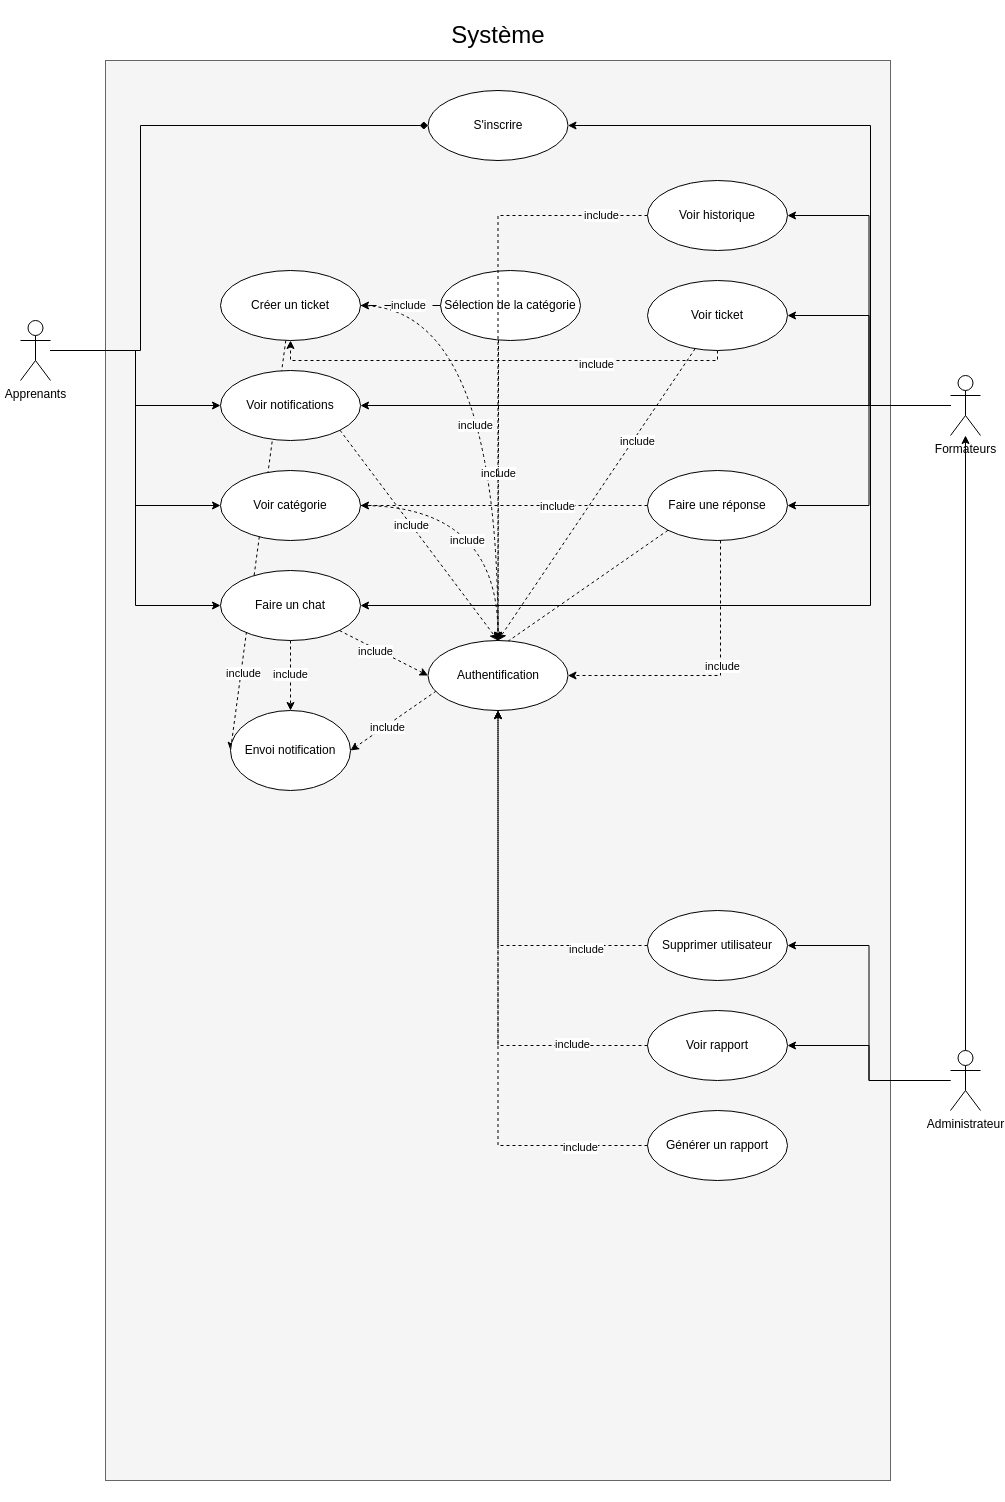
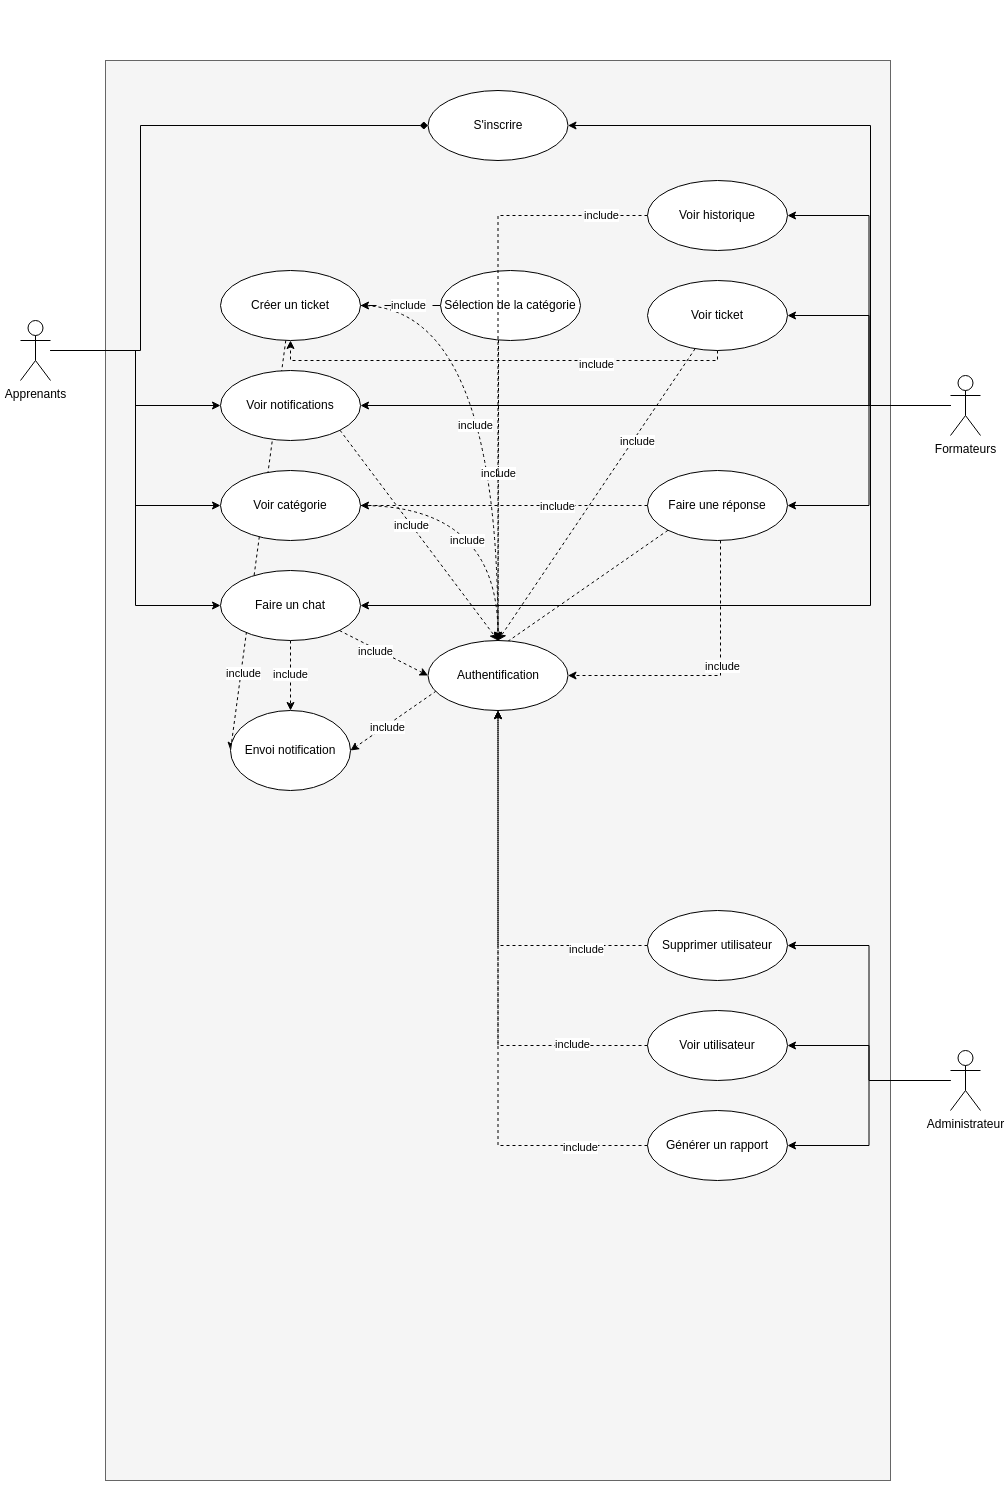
(498, 36) -> none
(966, 746) -> (864, 1146)
(718, 1046) -> (718, 1046)
